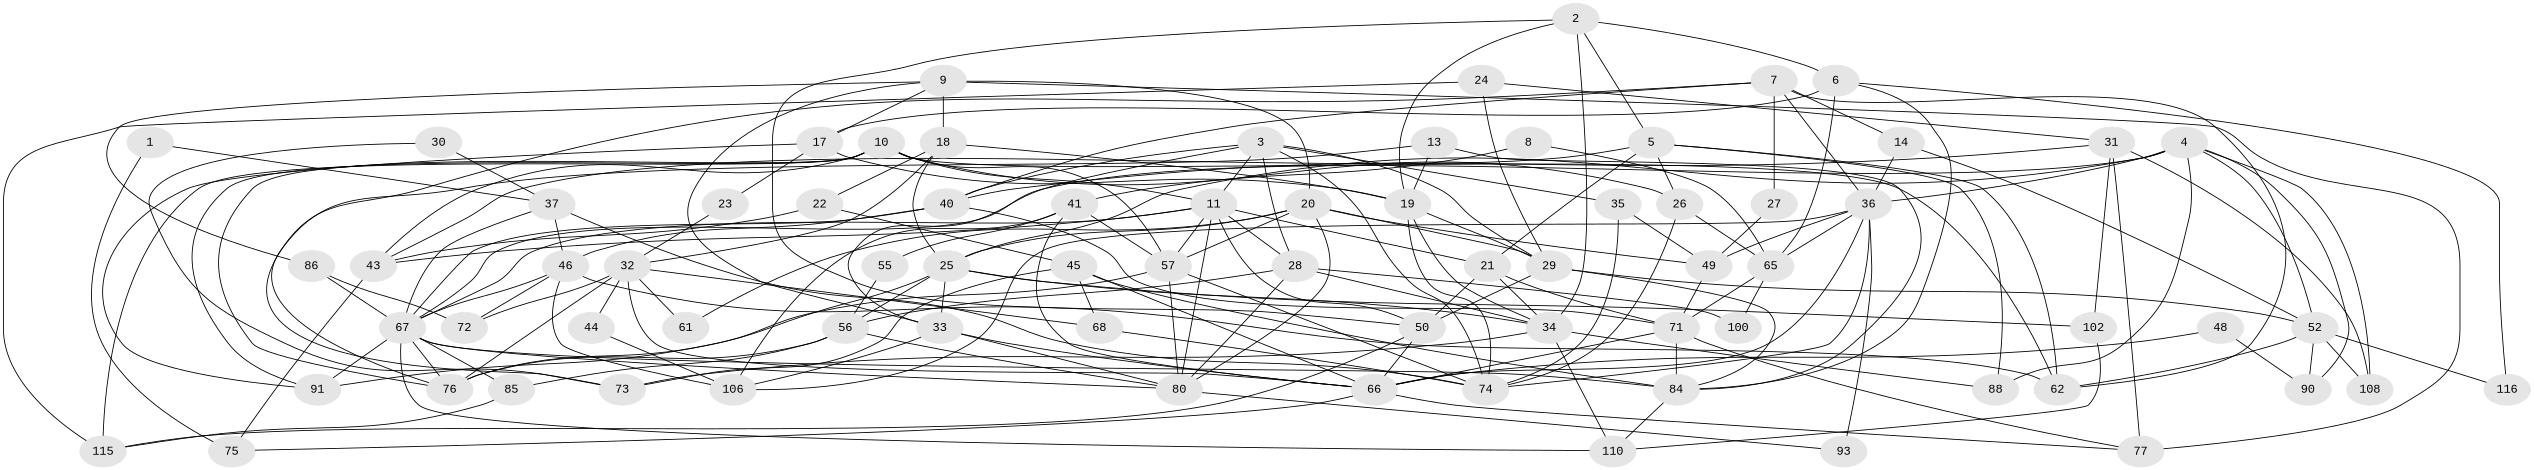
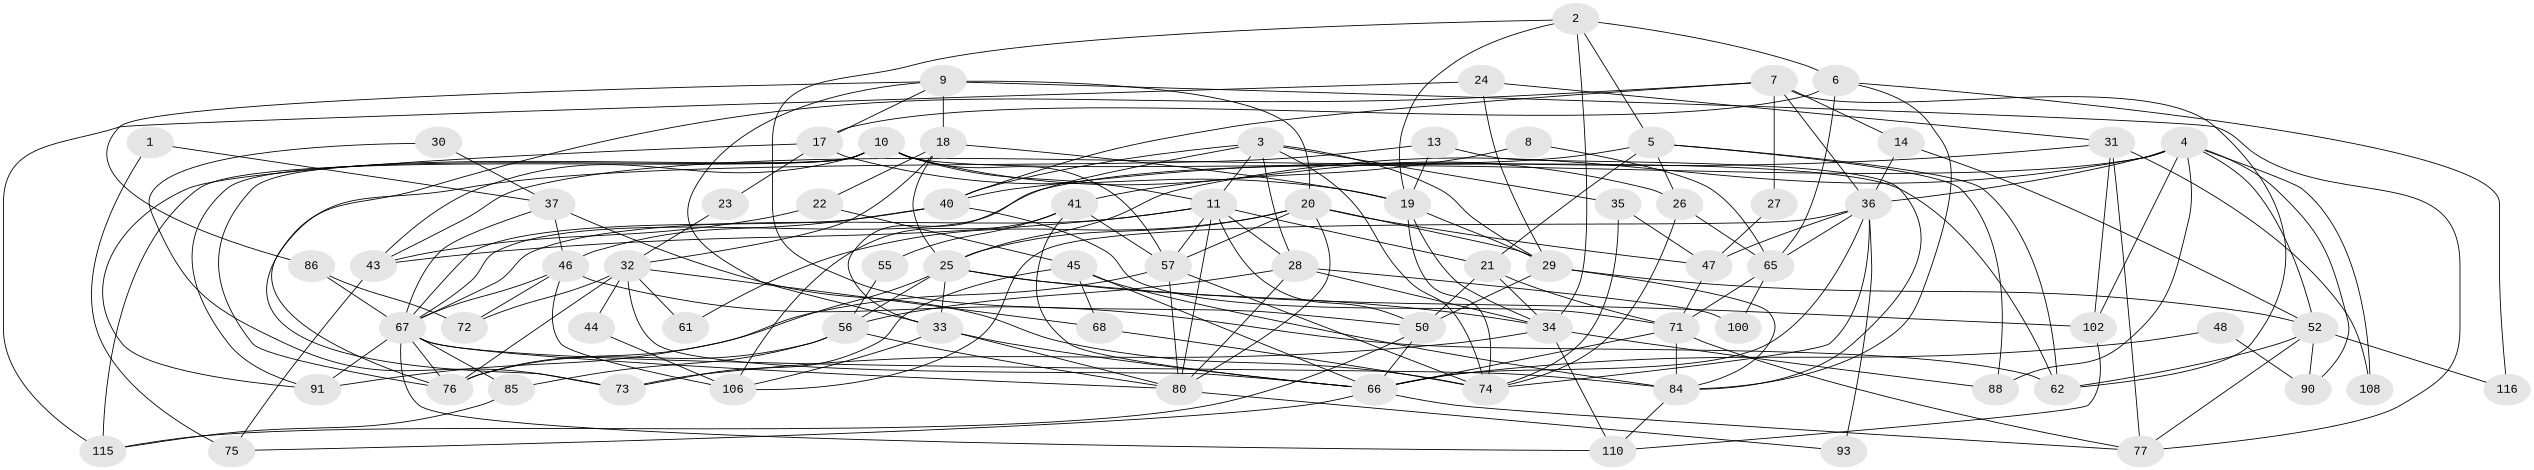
none -> (2141, 231)
(1709, 266) -> (1709, 266)
(2344, 361) -> (2228, 390)
